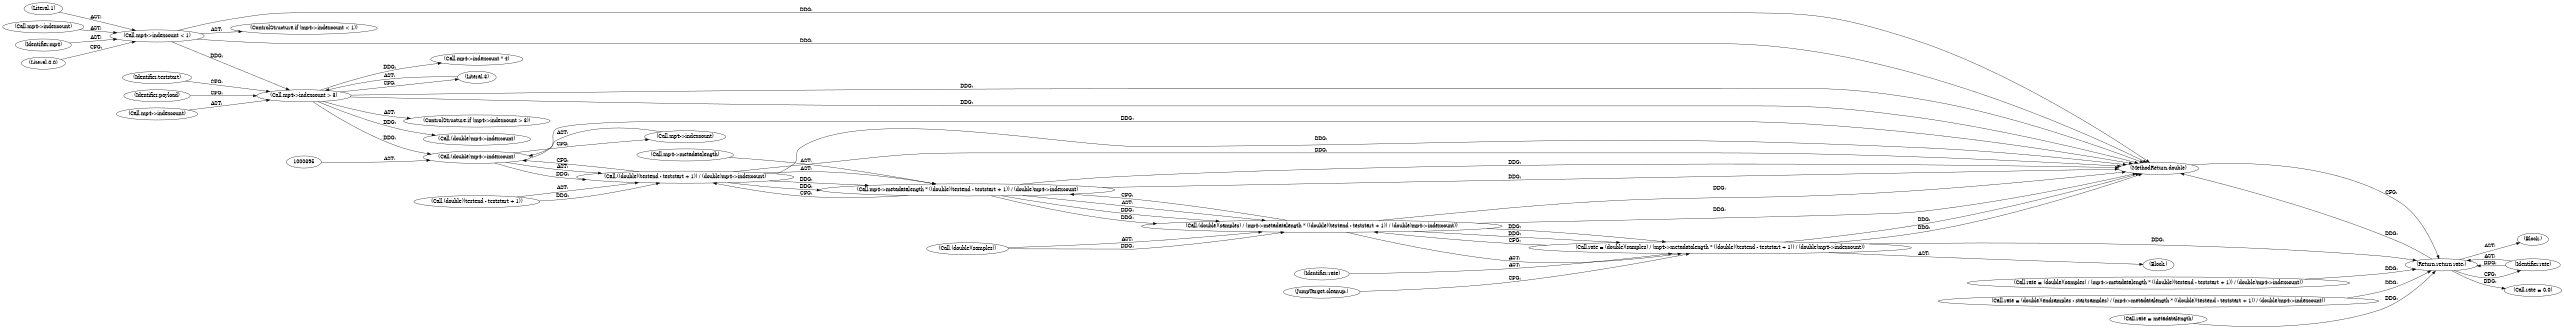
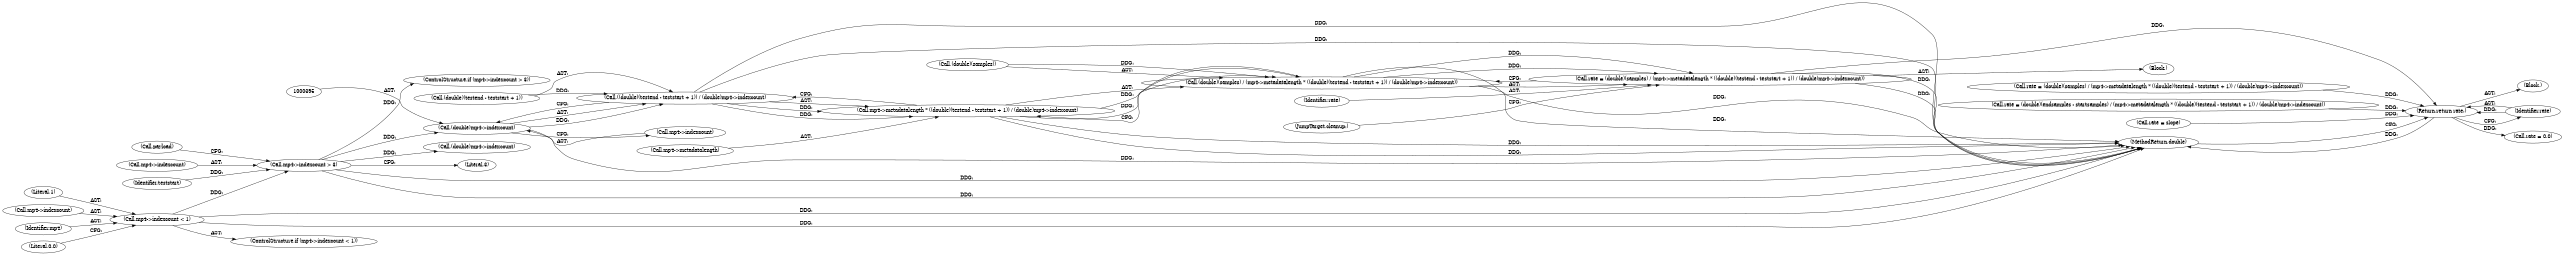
(477, 59) -> none
(393, 79) -> none
(217, 82) -> (217, 173)
(157, 96) -> (157, 147)
(390, 113) -> (390, 103)
(2158, 319) -> (2158, 123)
